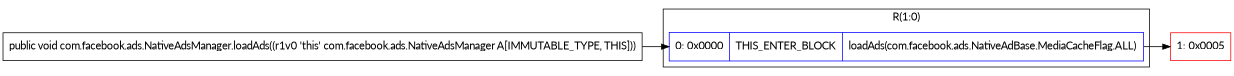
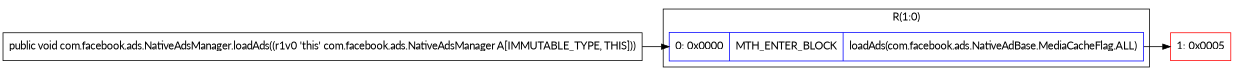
(786, 46) -> (786, 46)
